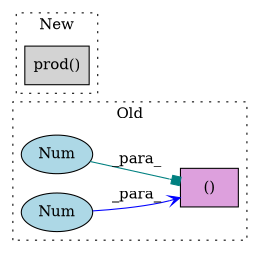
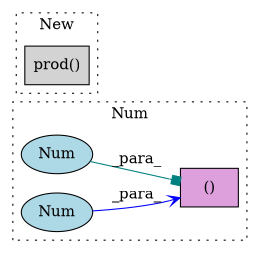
(130, 114) -> (130, 114)
